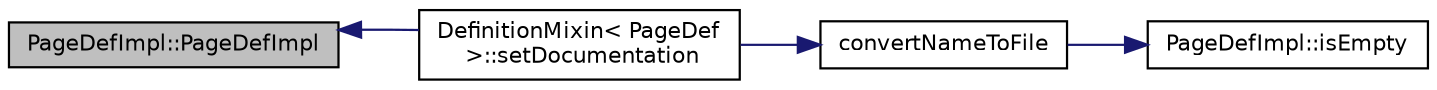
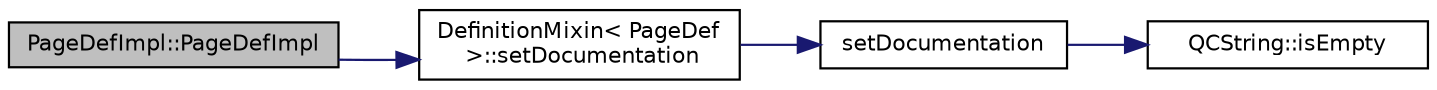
(390, 30) -> (368, 60)
(944, 45) -> (944, 45)
(1288, 45) -> (1288, 45)
